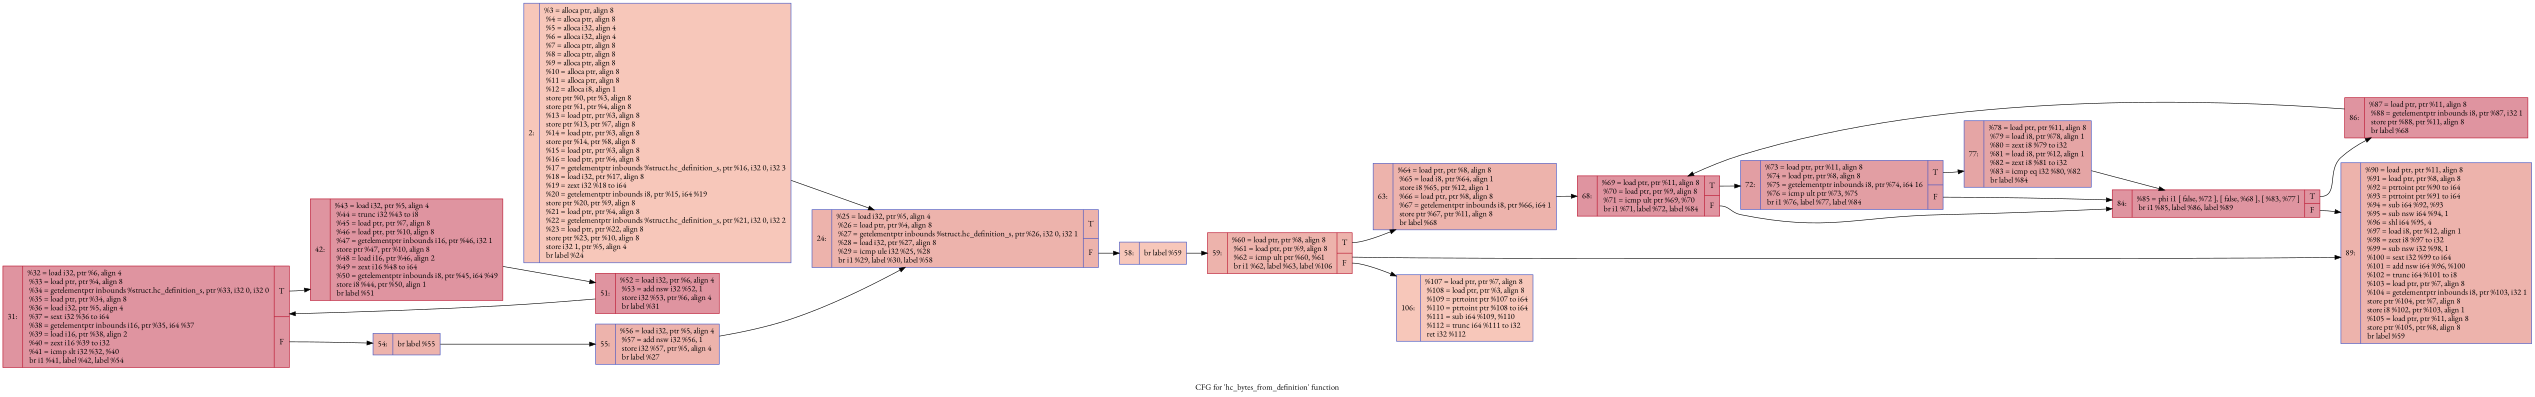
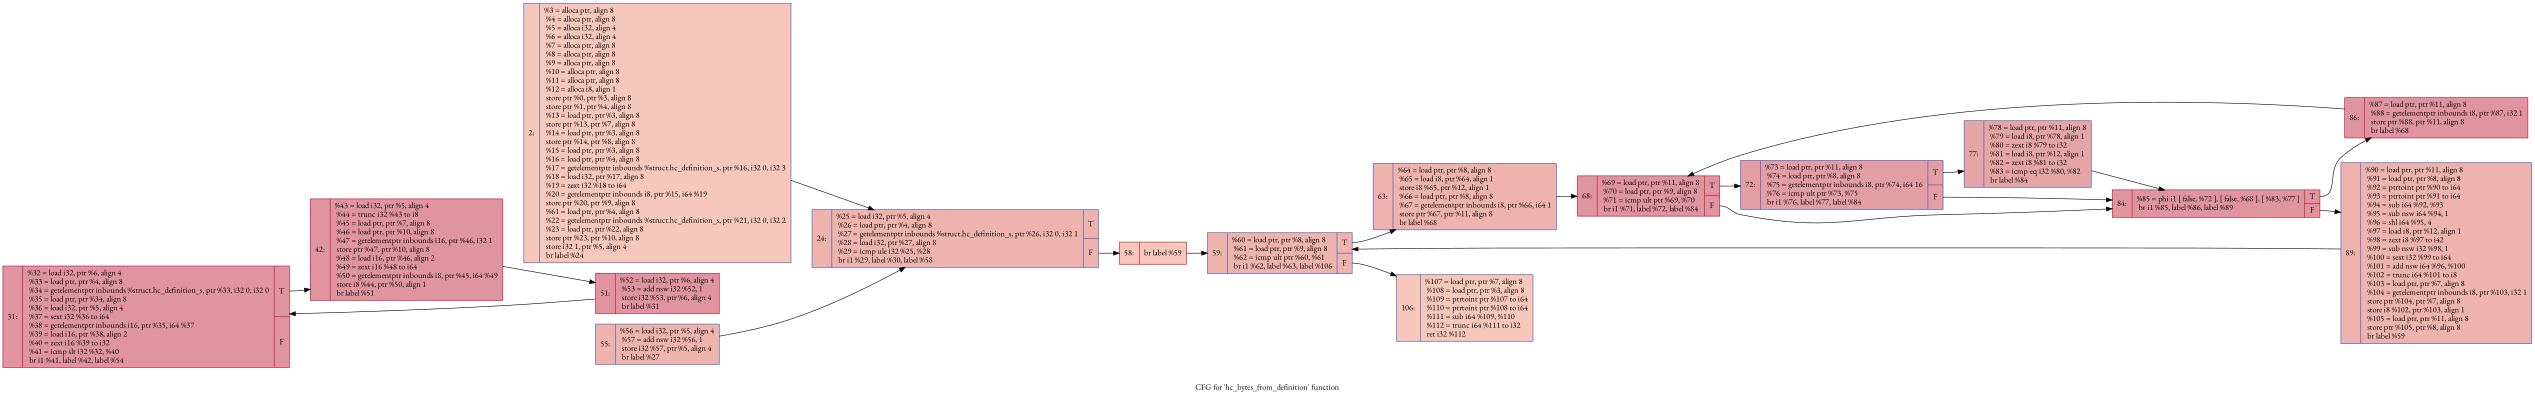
(592, 211) -> (592, 211)
(2405, 240) -> (2405, 240)
(1153, 253) -> (1153, 253)
(1280, 253) -> (1280, 253)
(1844, 258) -> (1849, 248)
(407, 344) -> none
